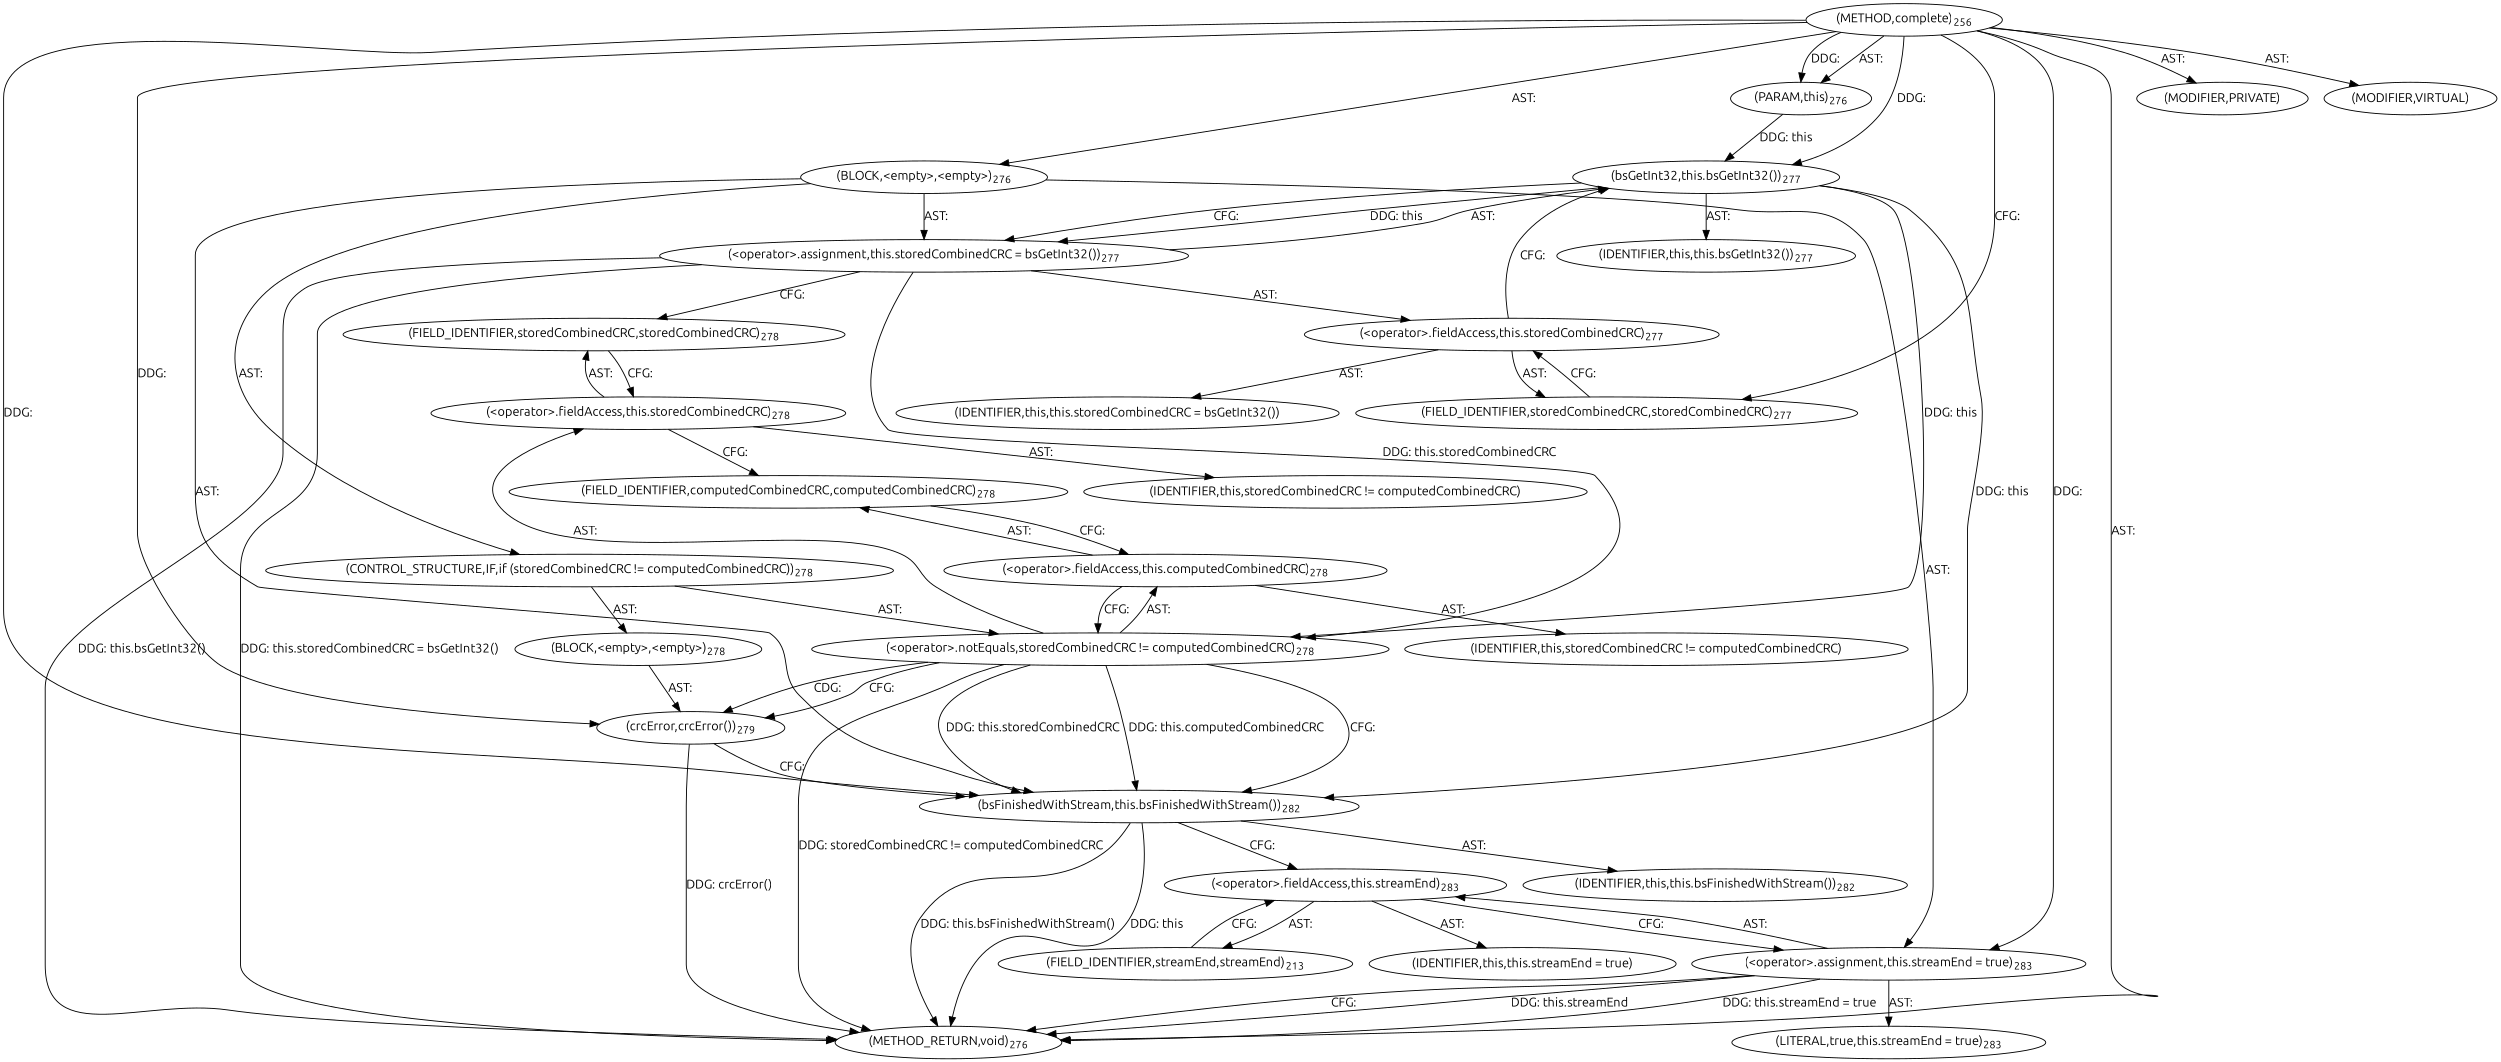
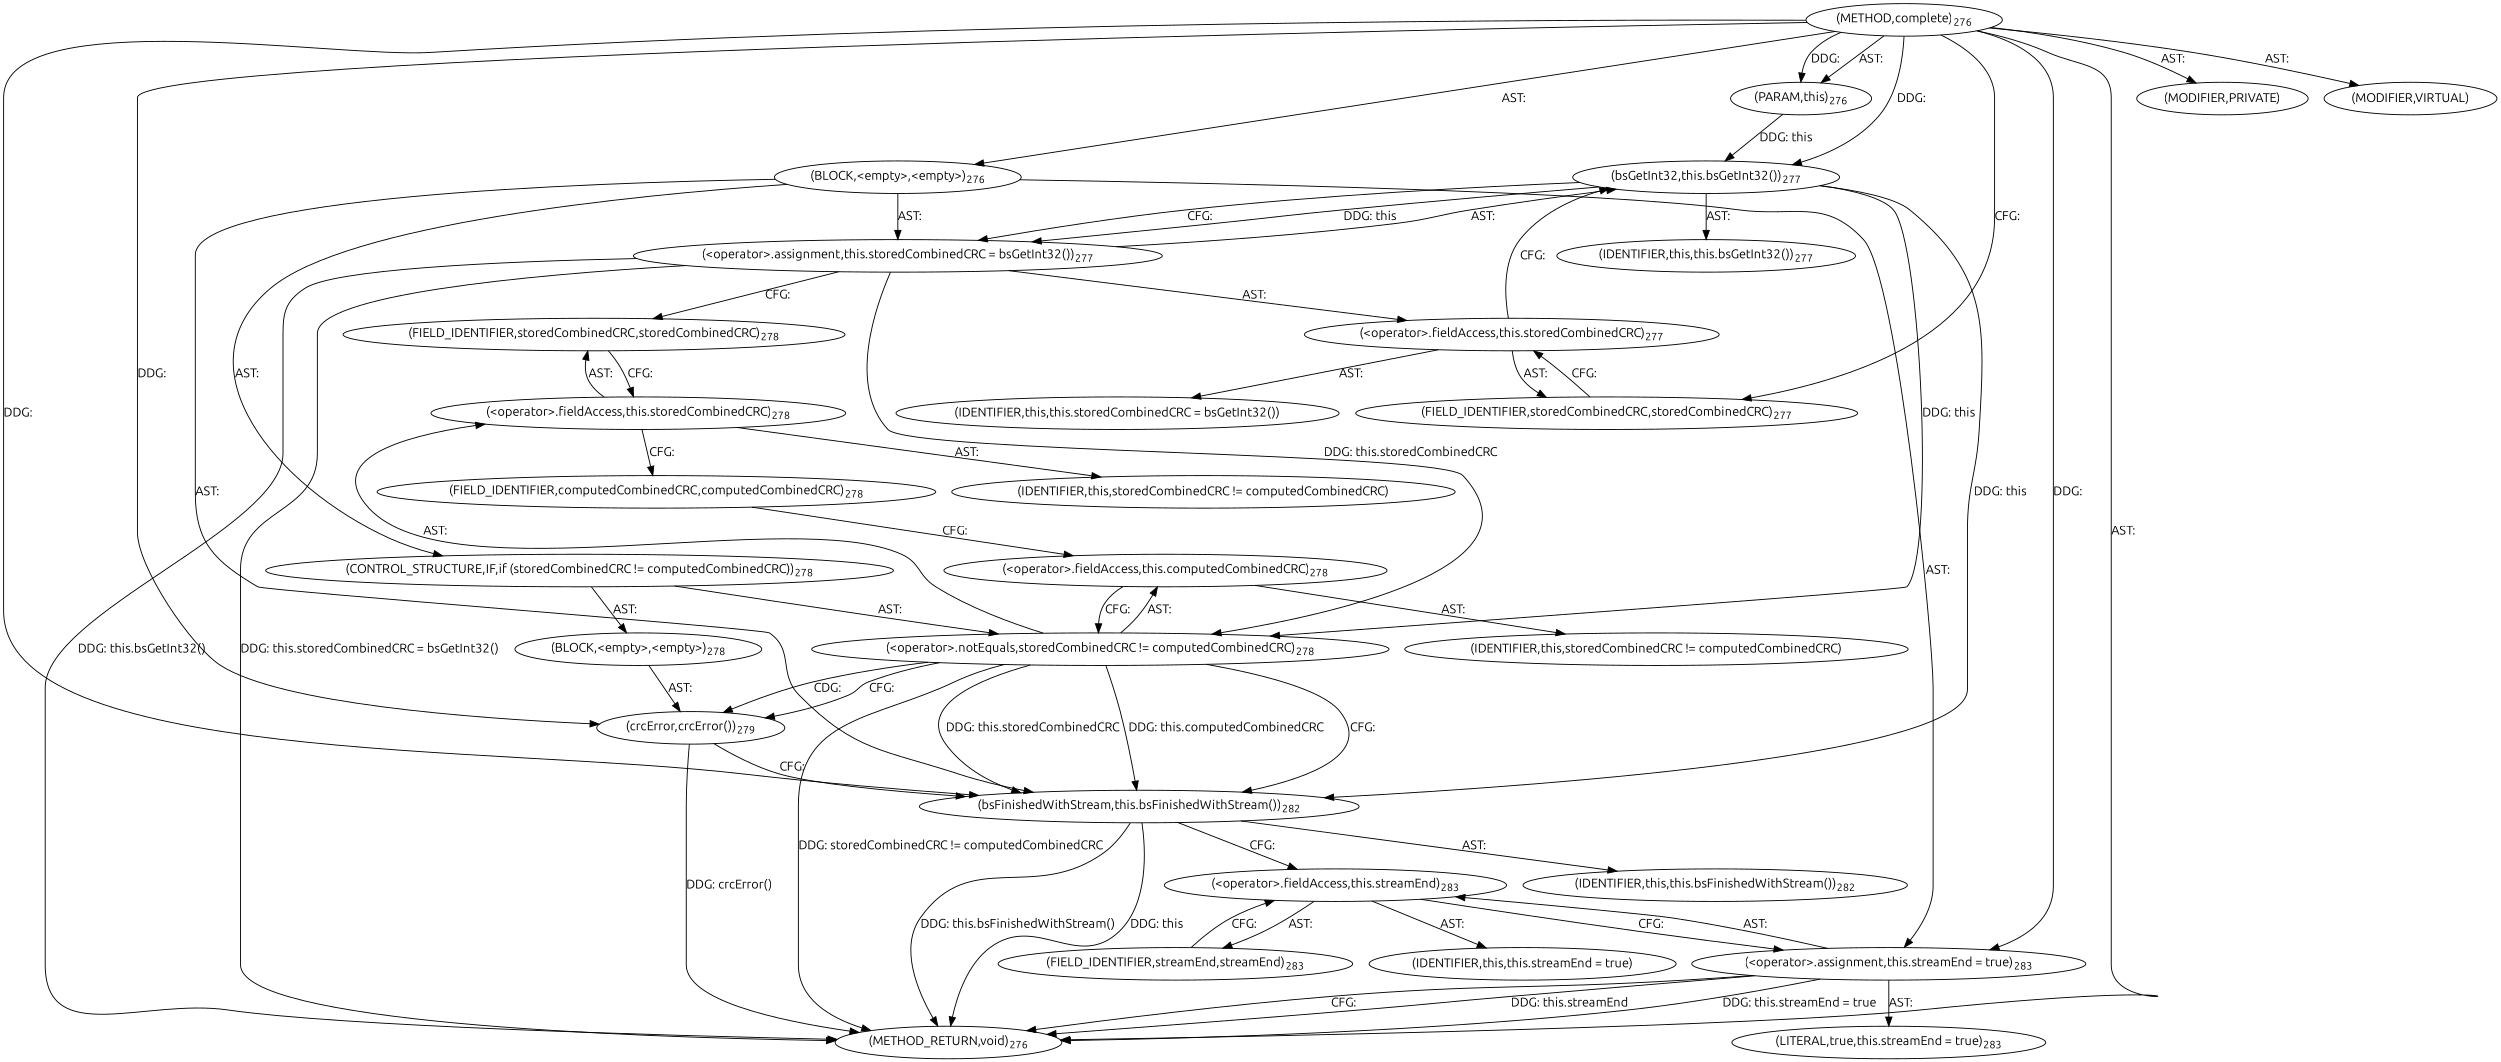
(1963, 19) -> (1963, 19)
(981, 533) -> none
(1295, 962) -> (1295, 962)
